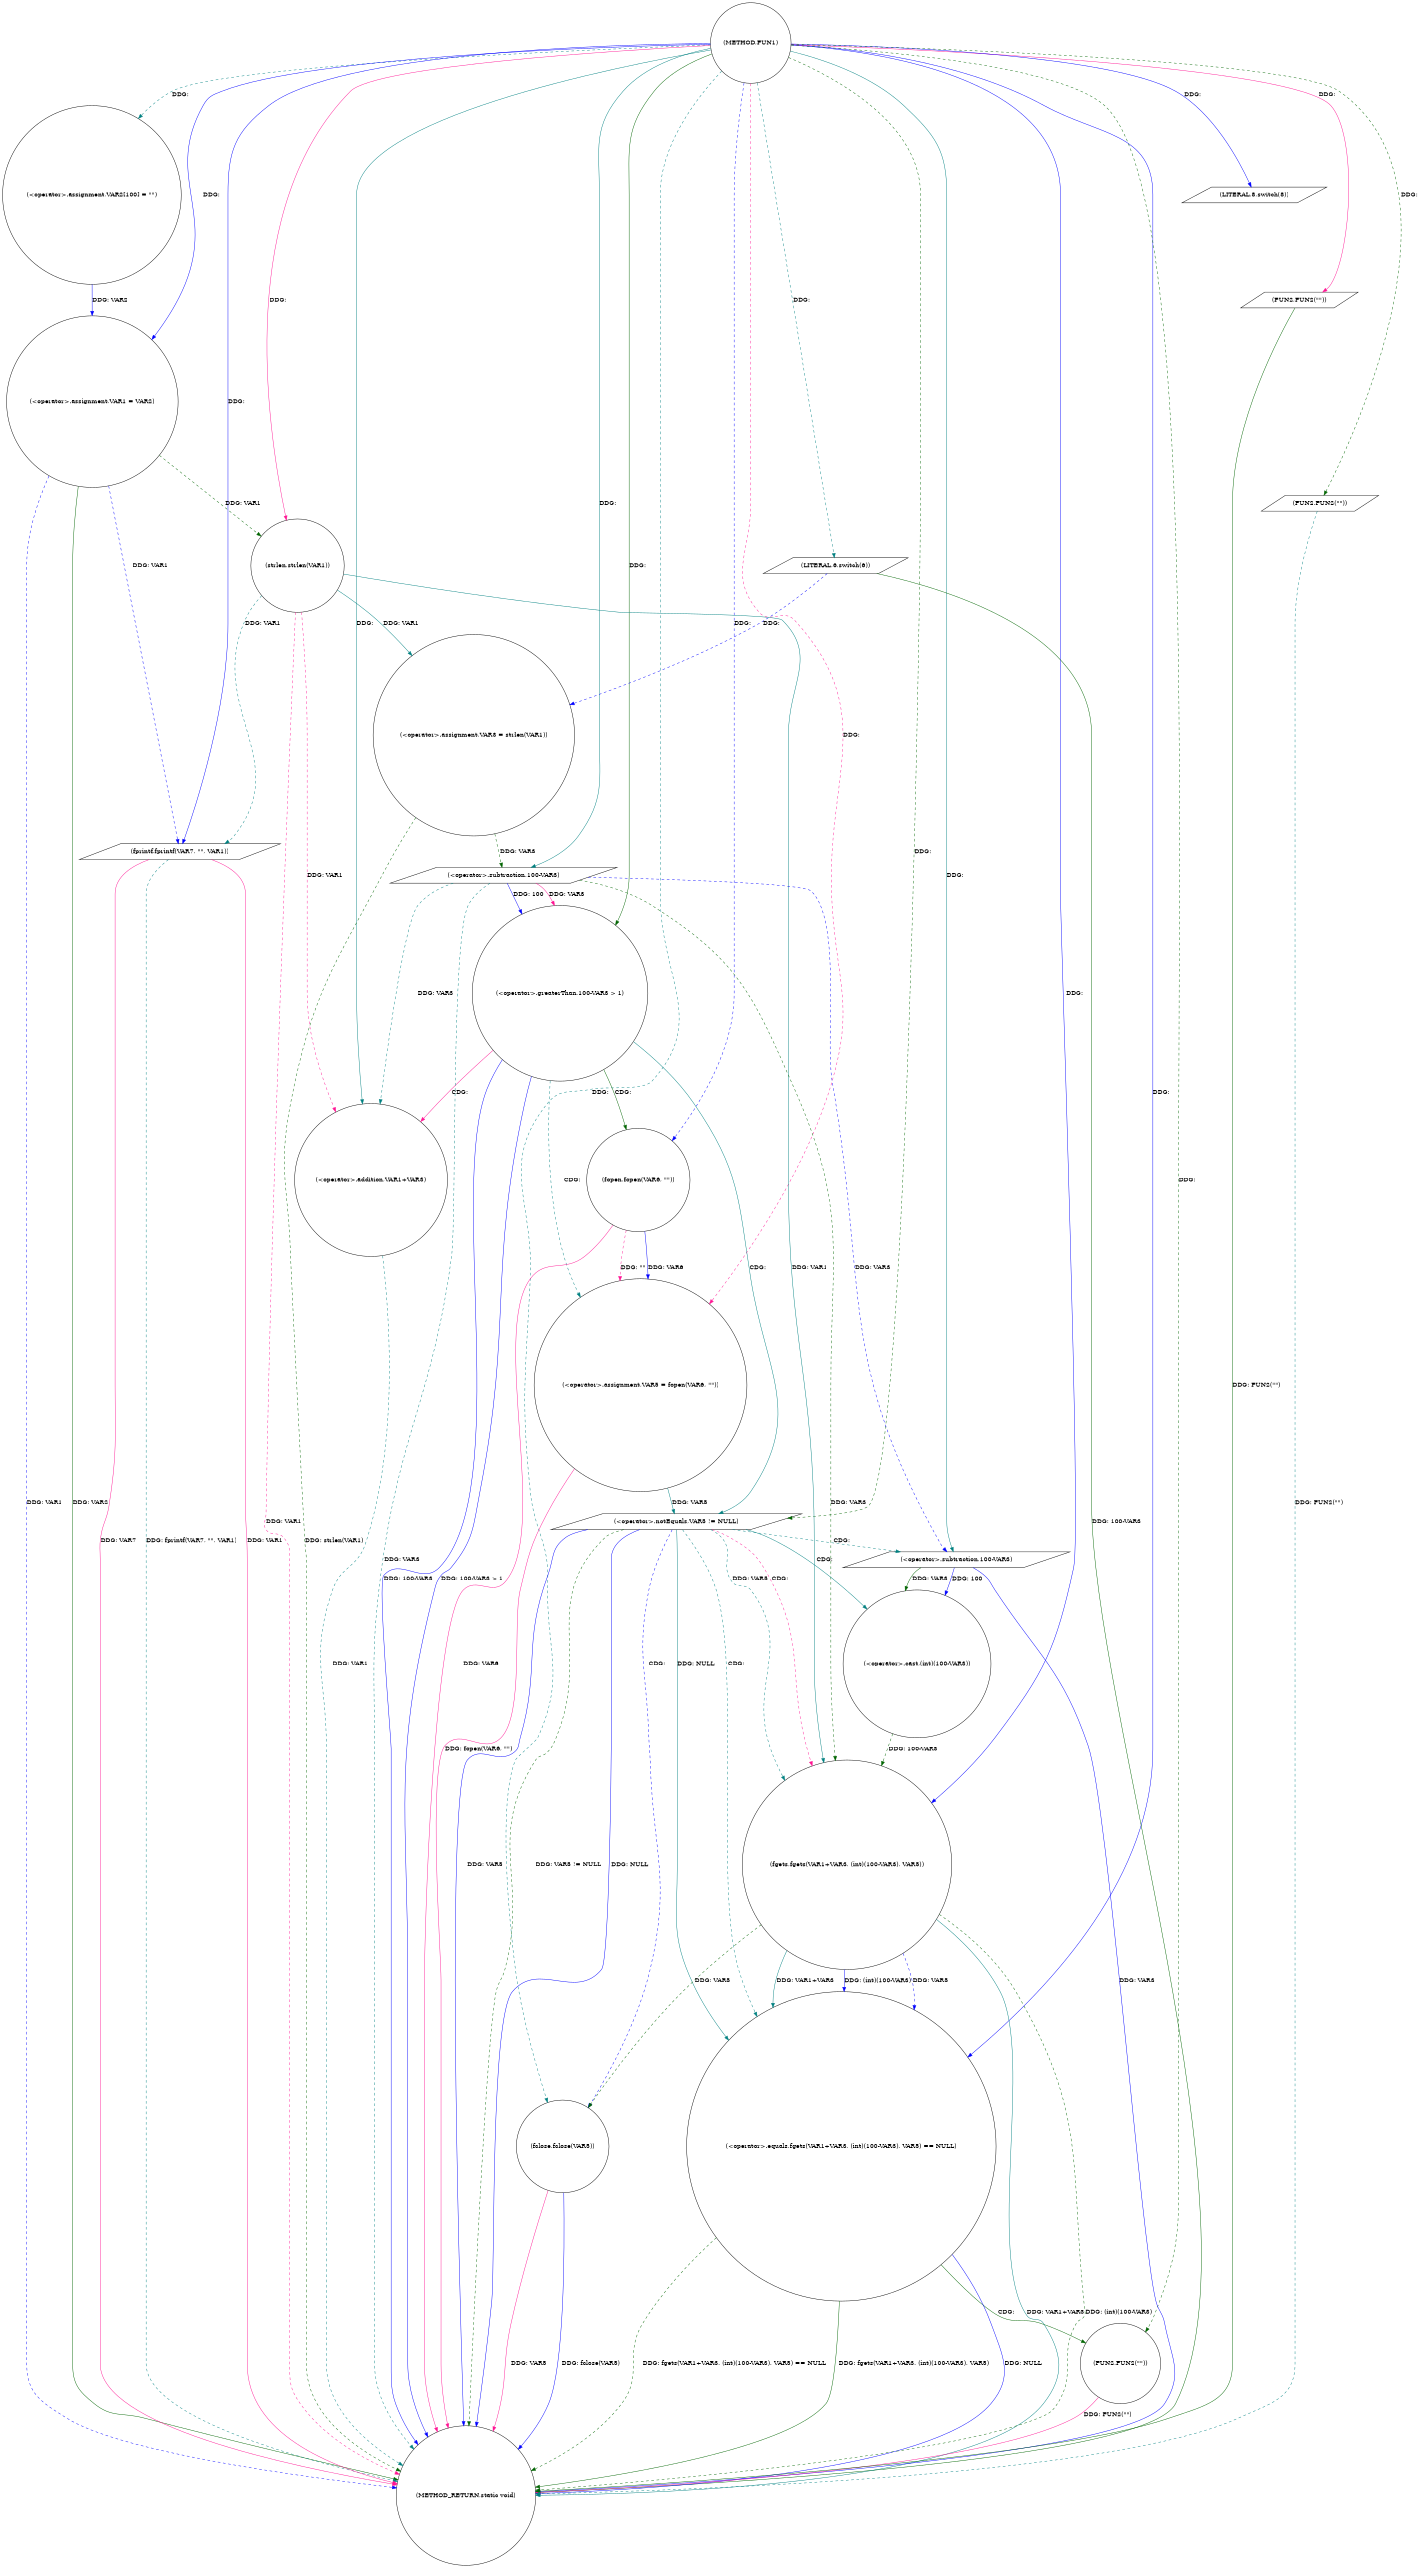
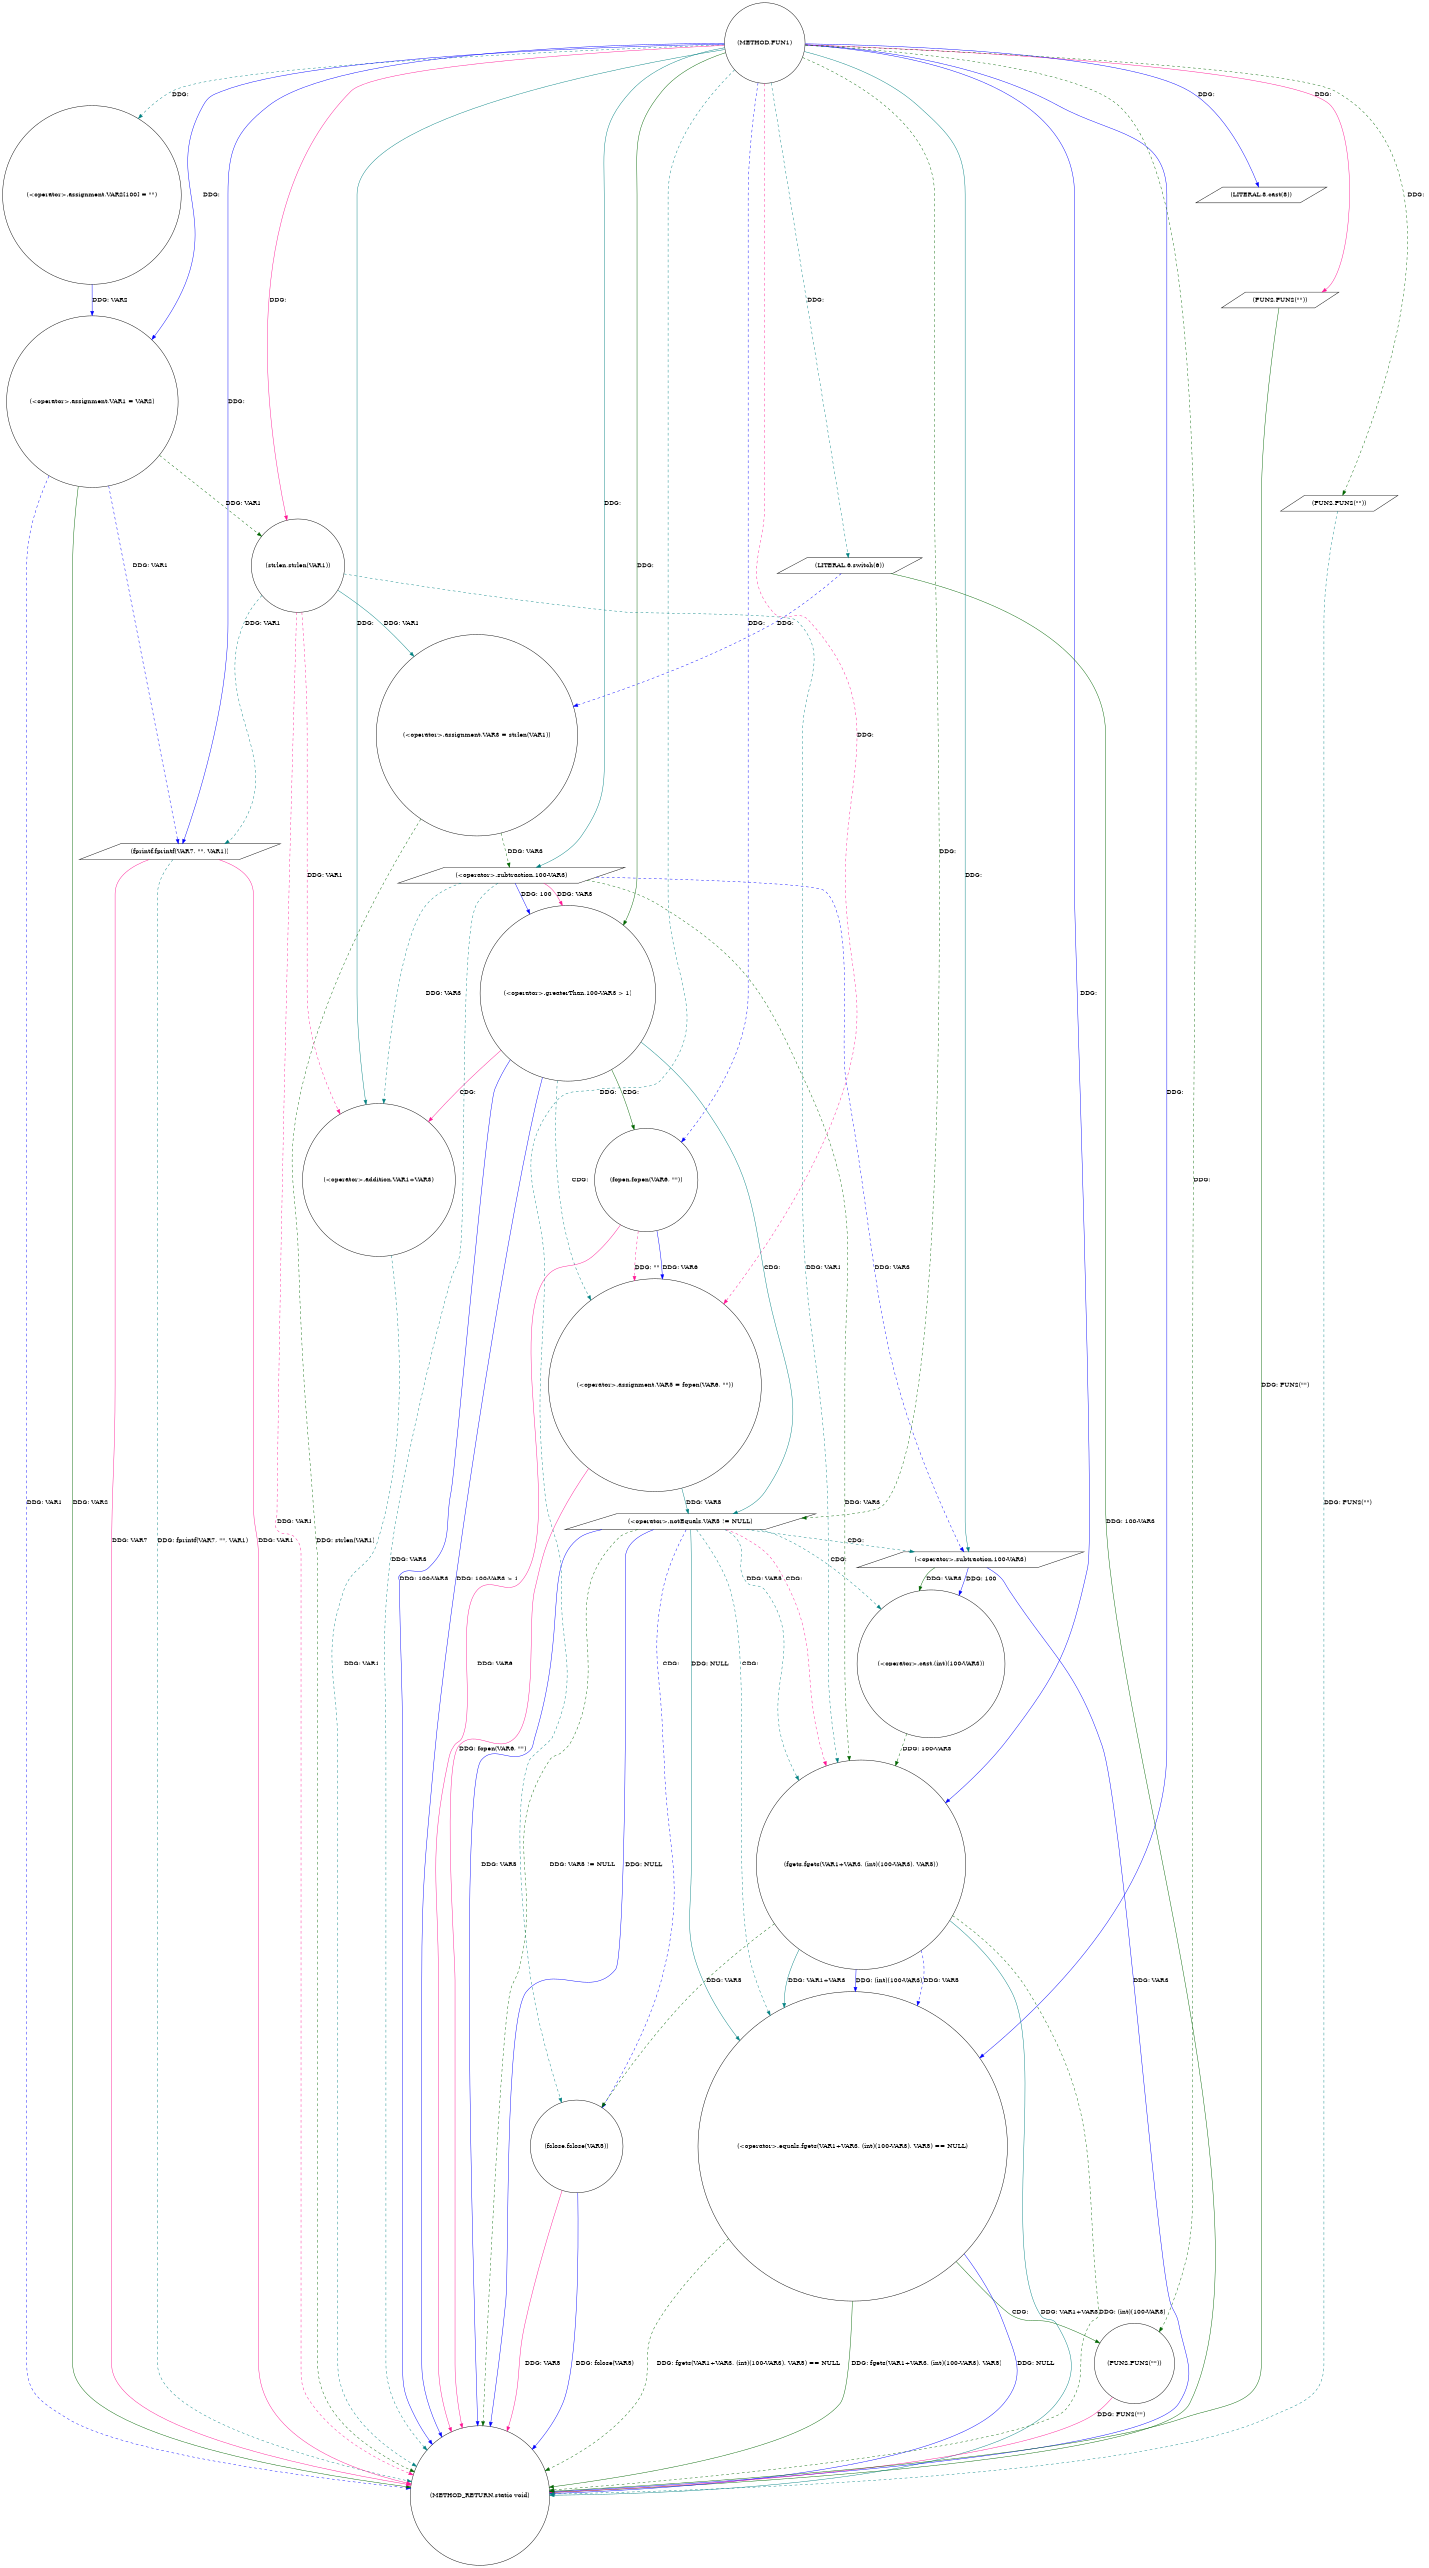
(1254, 195) -> (1261, 195)
(788, 966) -> (802, 959)
(809, 1561) -> (823, 1561)
